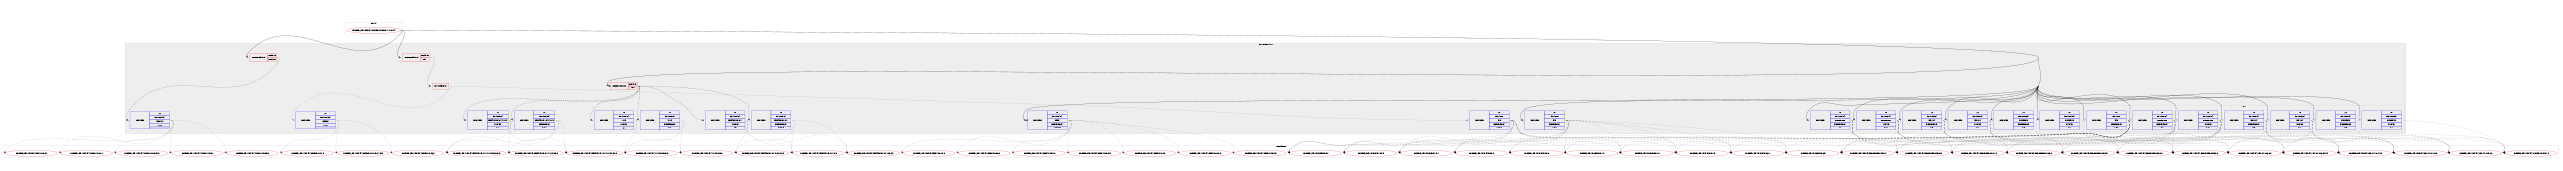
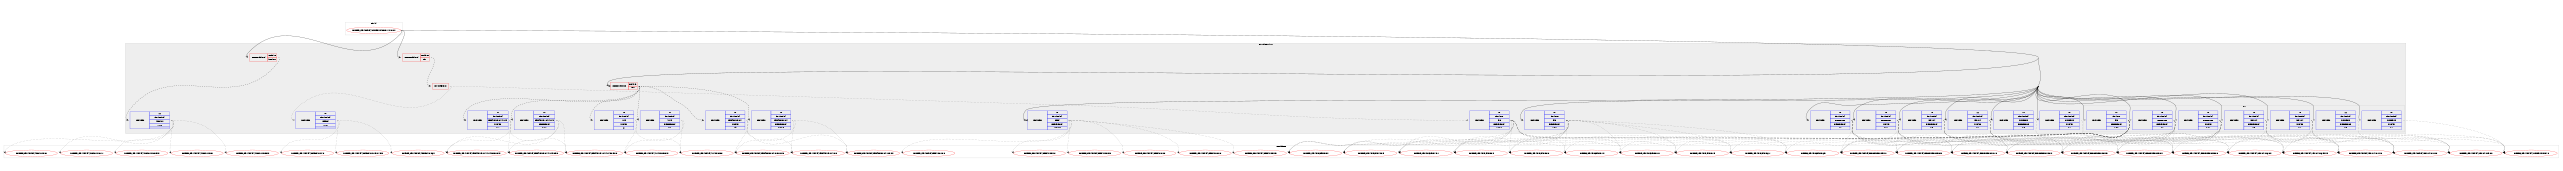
(984, 153) -> none
